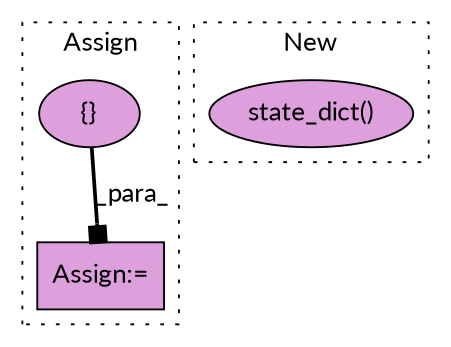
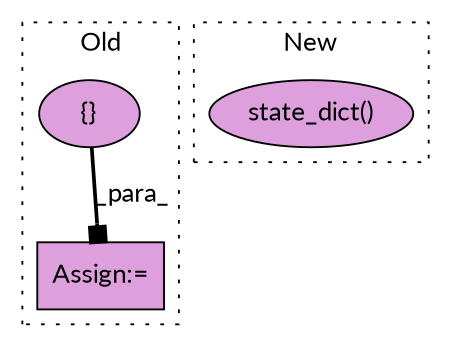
(101, 44) -> (101, 44)
